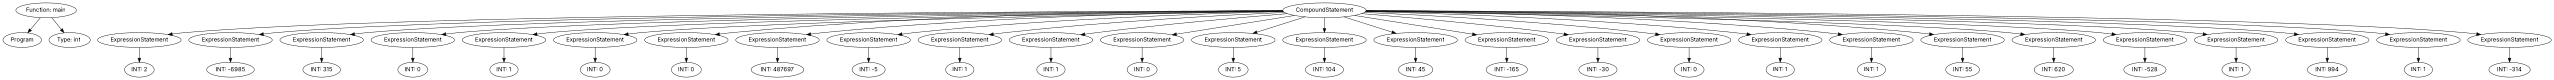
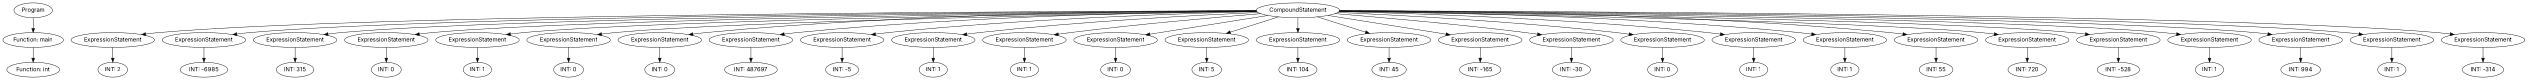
(35, 24) -> (33, 23)
(70, 40) -> (33, 70)
(2054, 70) -> (2027, 70)
